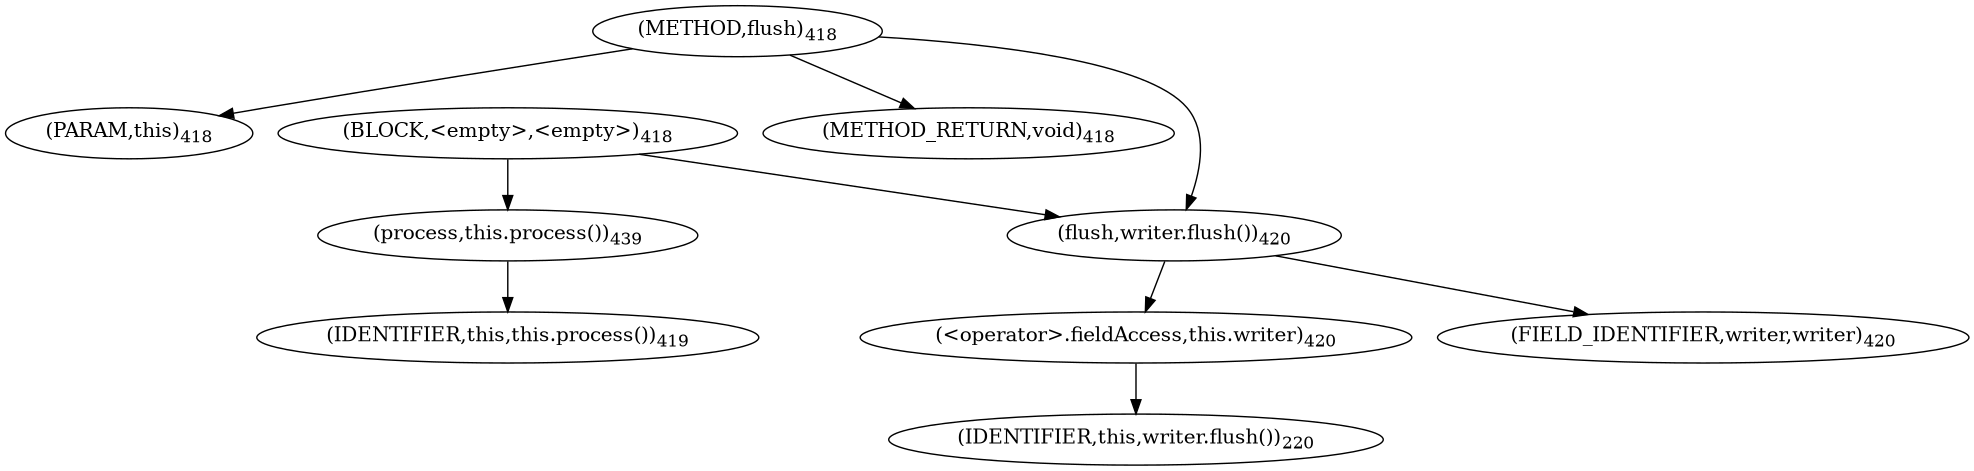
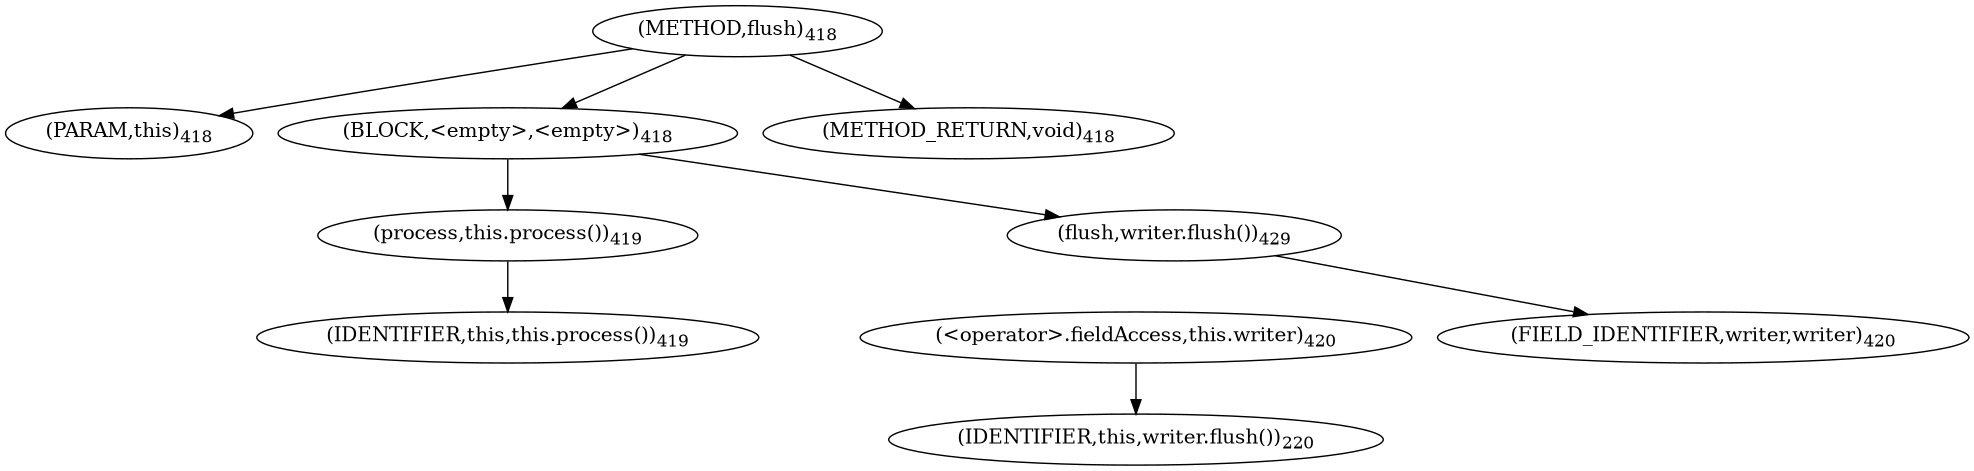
(1084, 63) -> (630, 79)
(626, 233) -> (626, 233)
(1275, 233) -> (1275, 233)
(1158, 280) -> none
